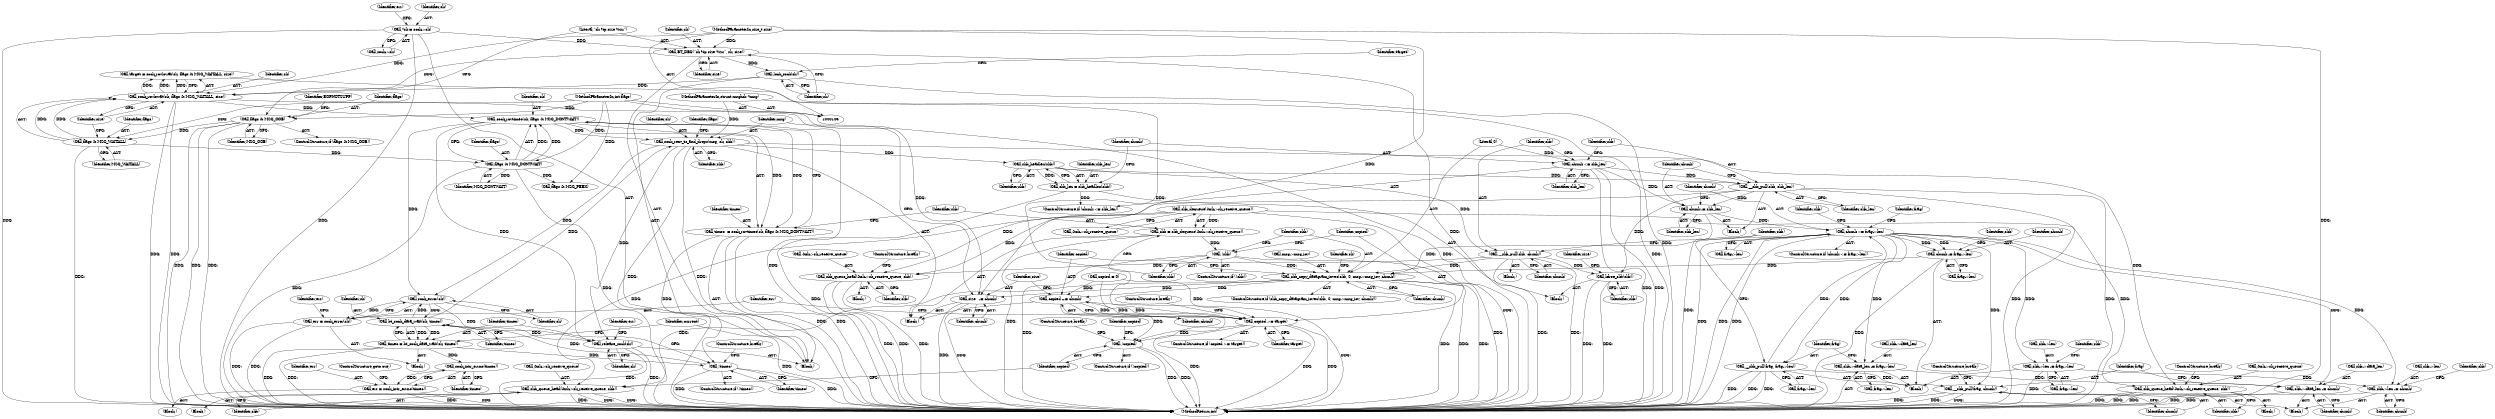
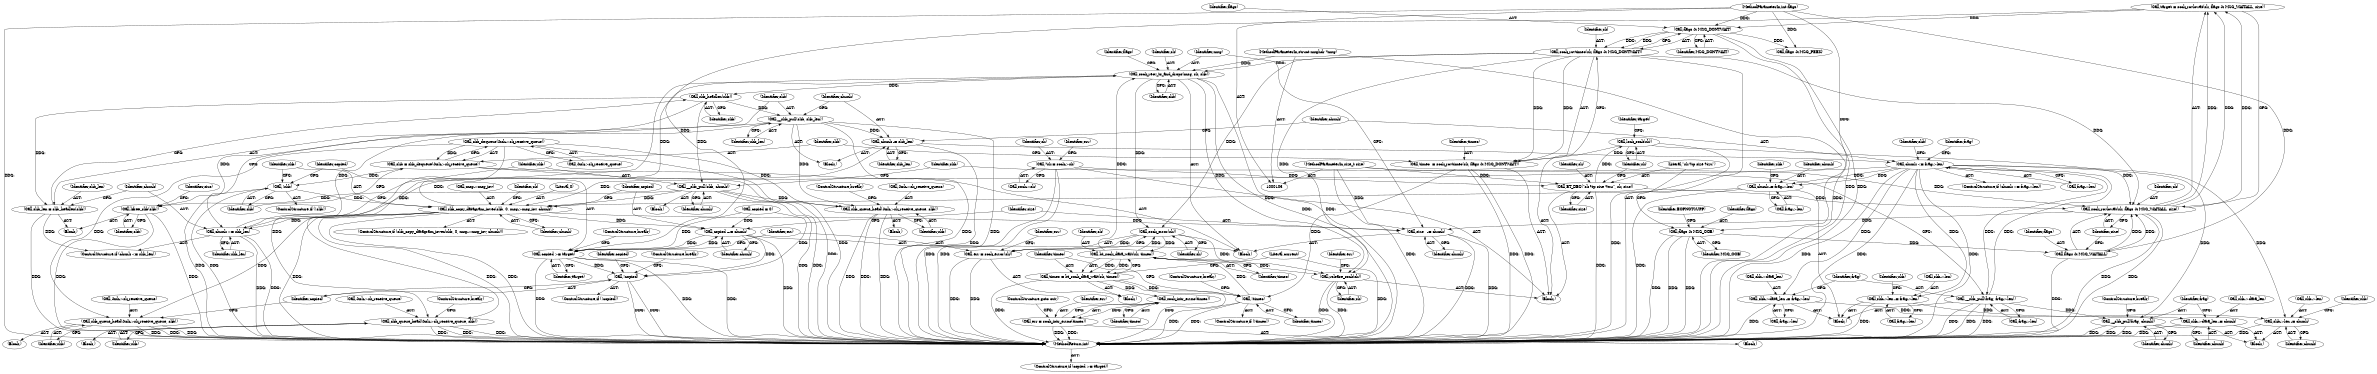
(340, 113) -> (1911, 103)
none -> (662, 114)
(332, 142) -> none
(304, 153) -> (1942, 18)
none -> (465, 153)
(1532, 153) -> (343, 217)
(116, 165) -> none
(506, 176) -> (1700, 41)
(774, 266) -> (1630, 198)
(2149, 277) -> none
(682, 322) -> (1284, 254)
(1239, 333) -> (1071, 354)
(1850, 389) -> (1755, 322)
